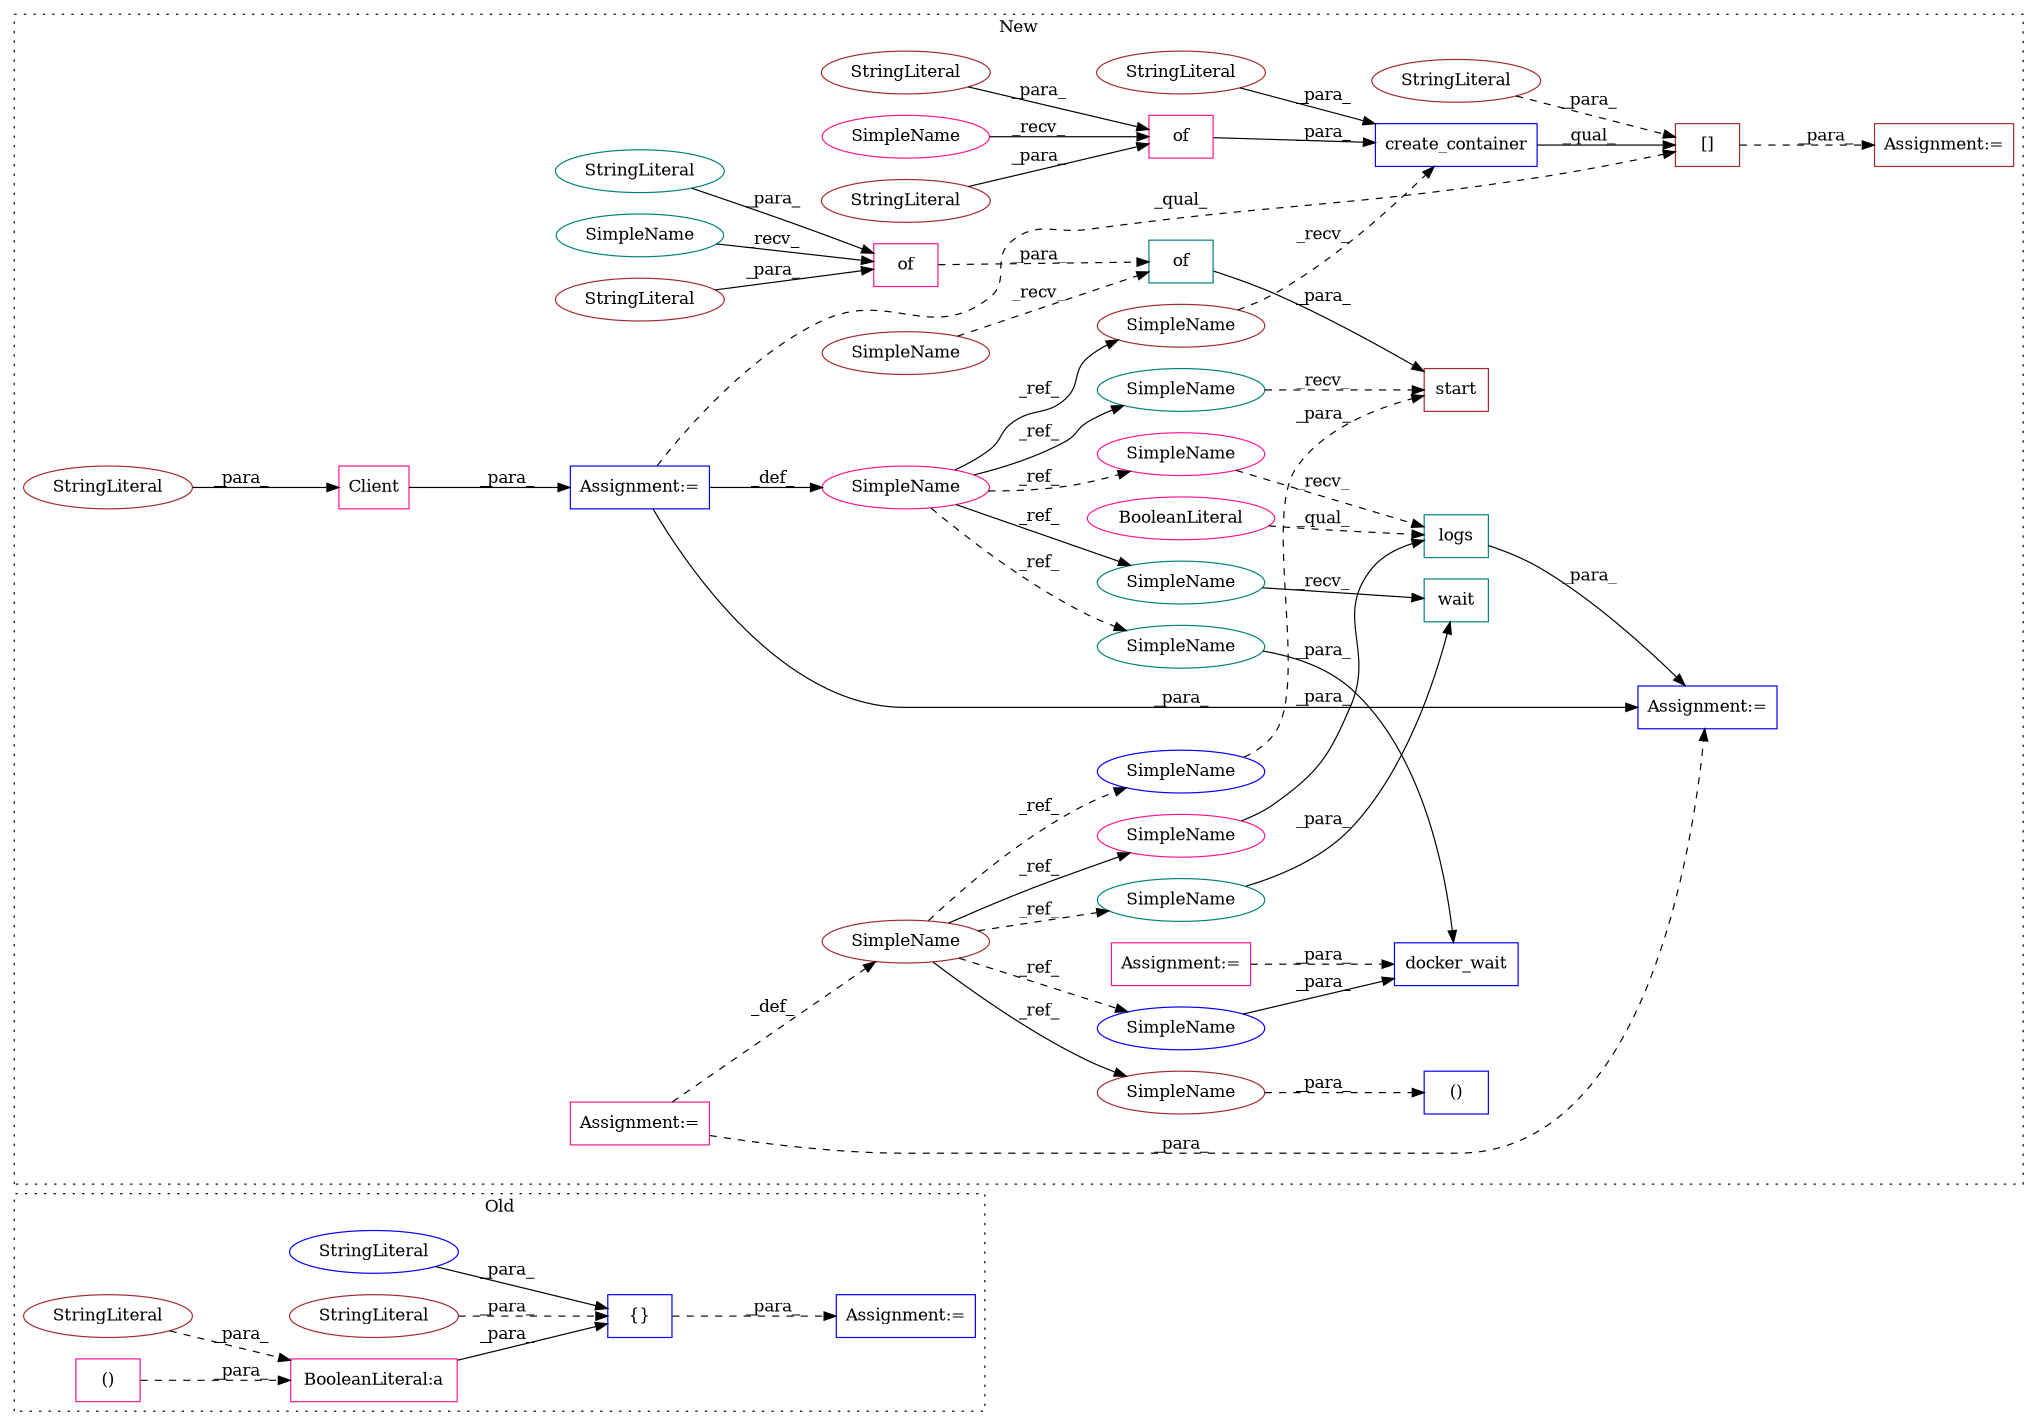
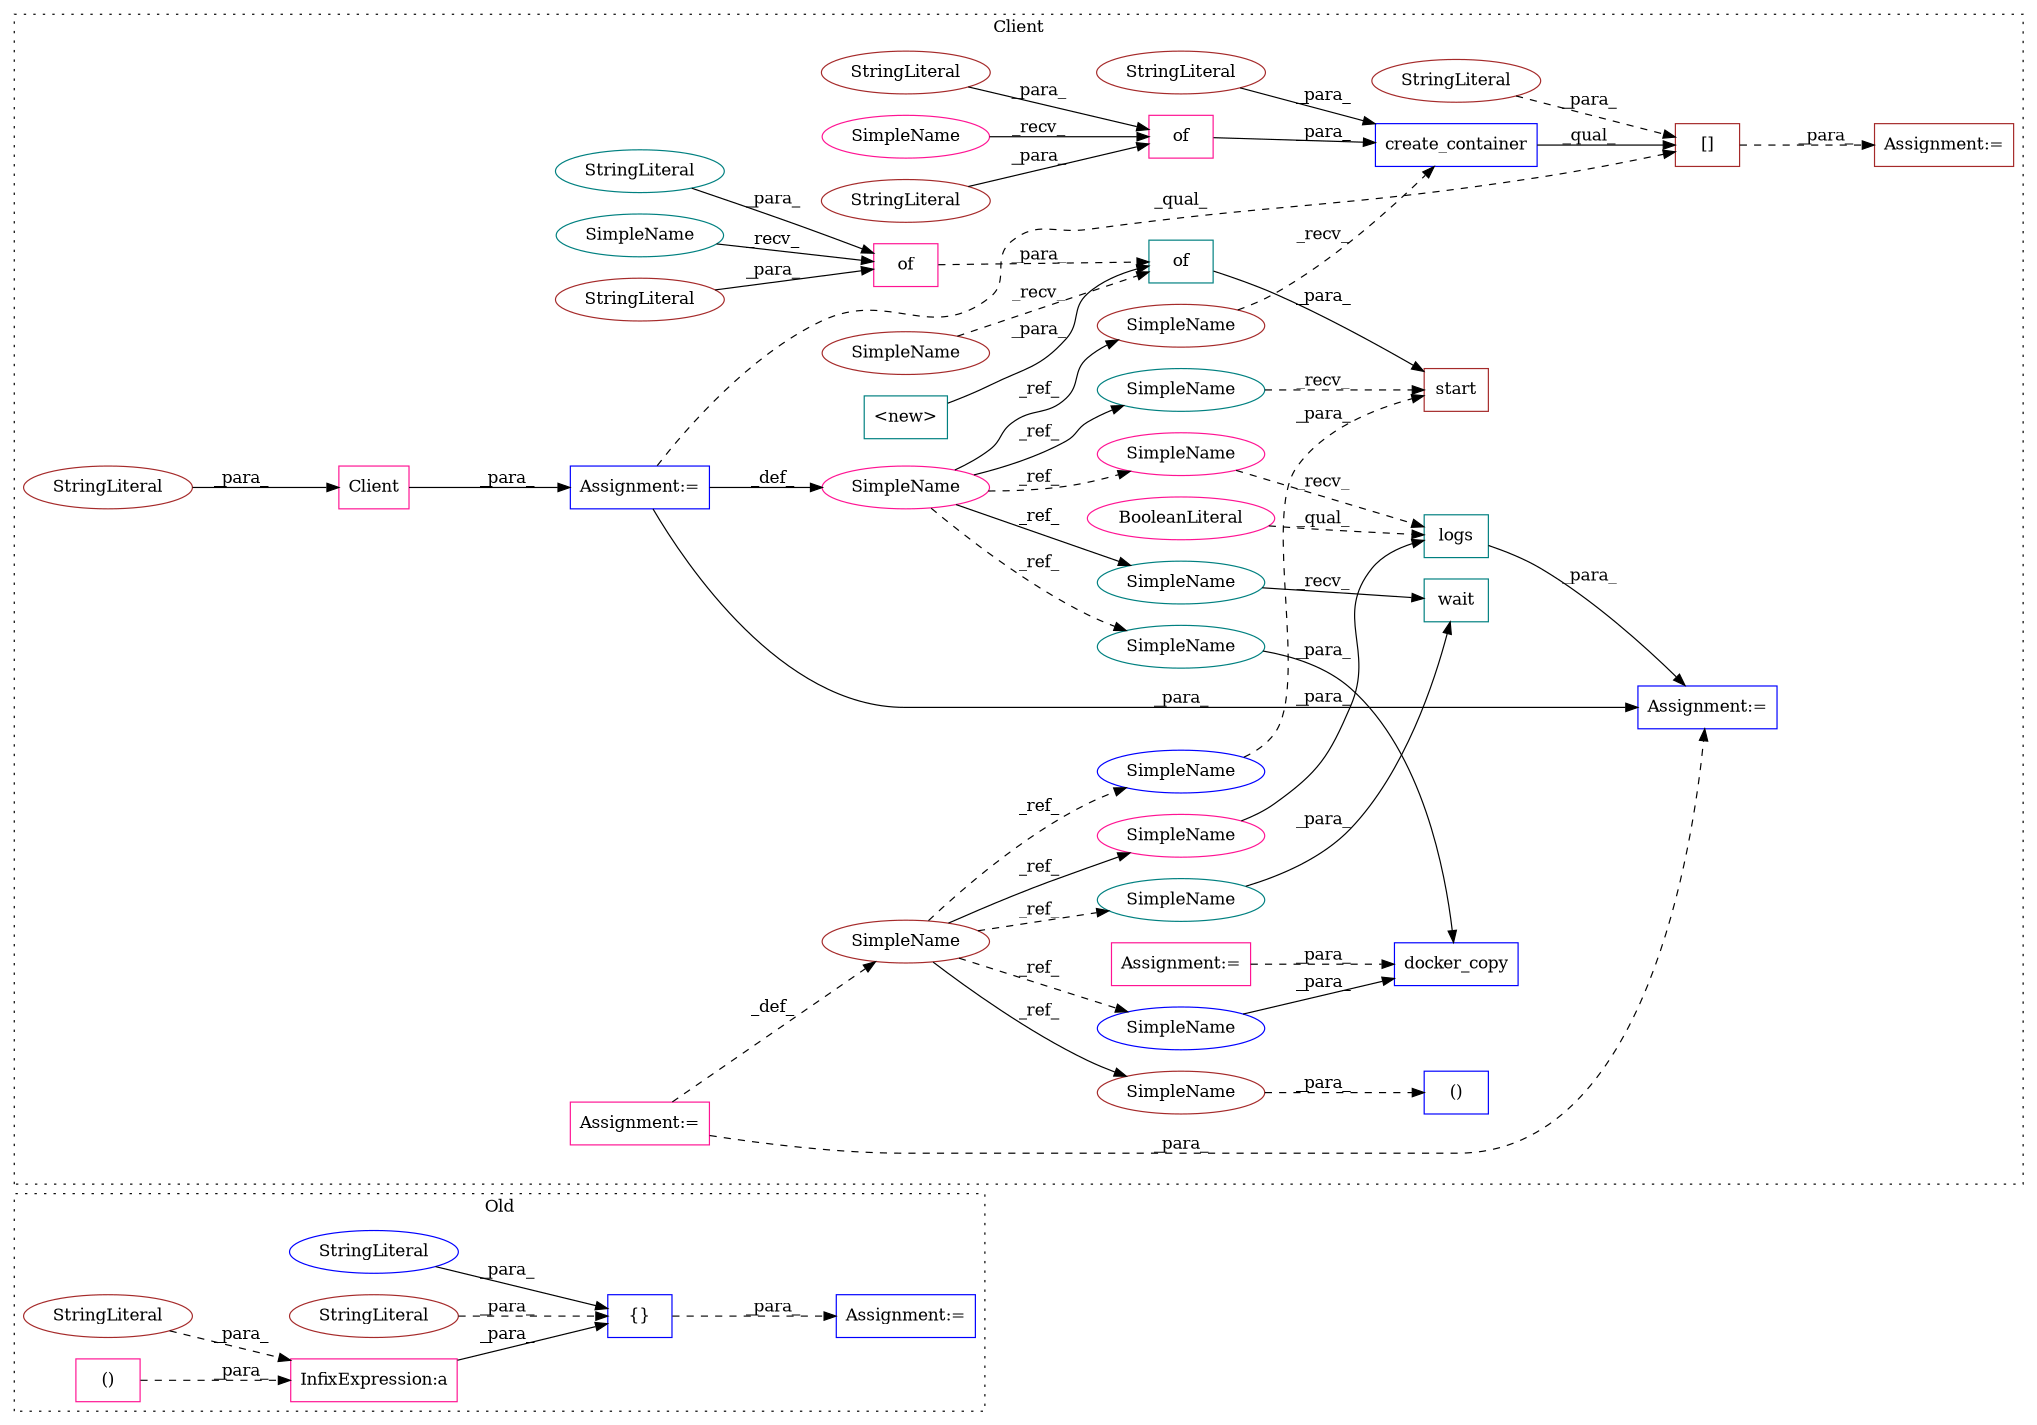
(1019, 28) -> (1019, 28)
none -> (906, 417)
(1456, 964) -> (1456, 964)
(374, 1380) -> (374, 1380)
